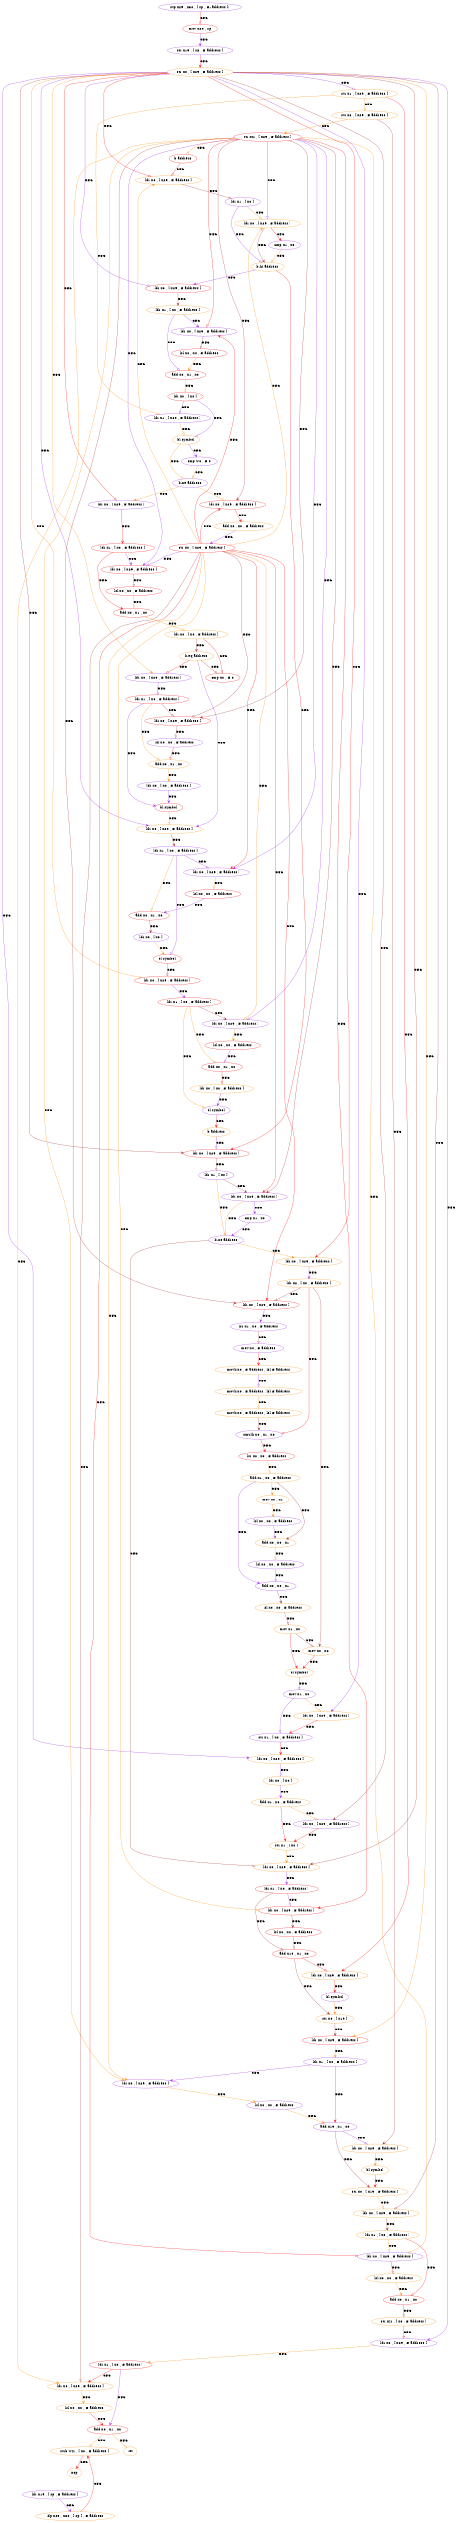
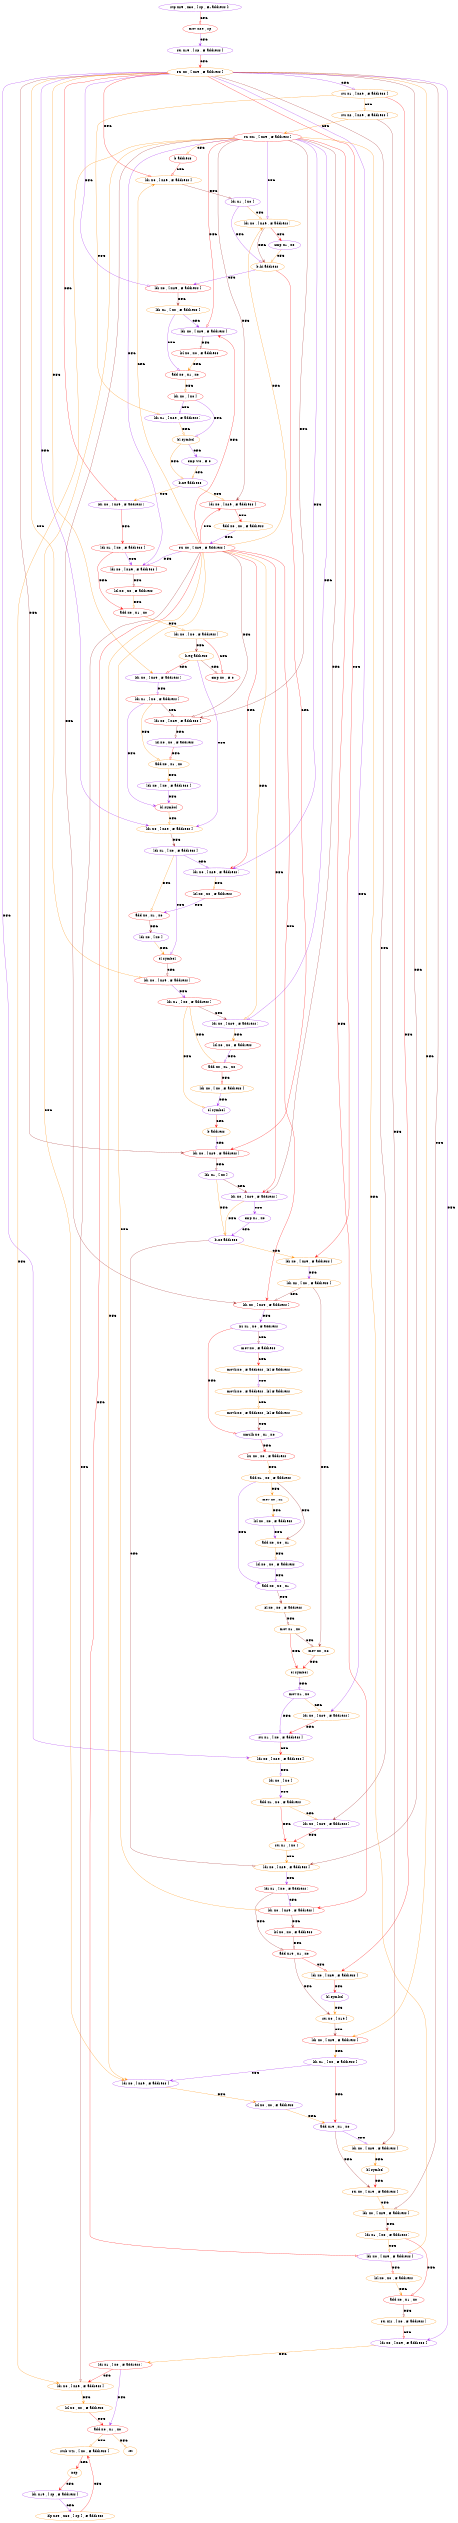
(309, 1368) -> (208, 1381)
none -> (66, 2483)
